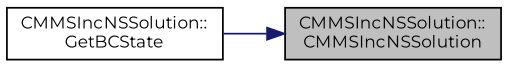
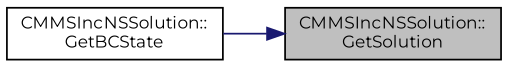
(393, 34) -> (393, 34)
